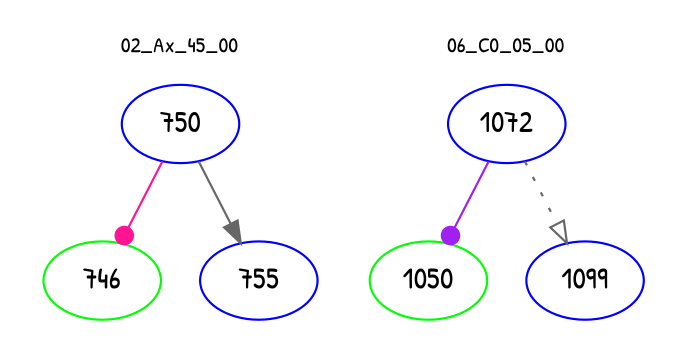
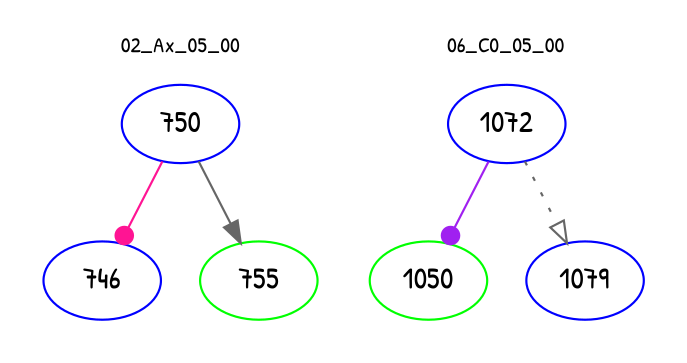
(181, 47) -> (181, 47)
(102, 281) -> (102, 281)
(259, 281) -> (259, 281)
(585, 281) -> (585, 281)
